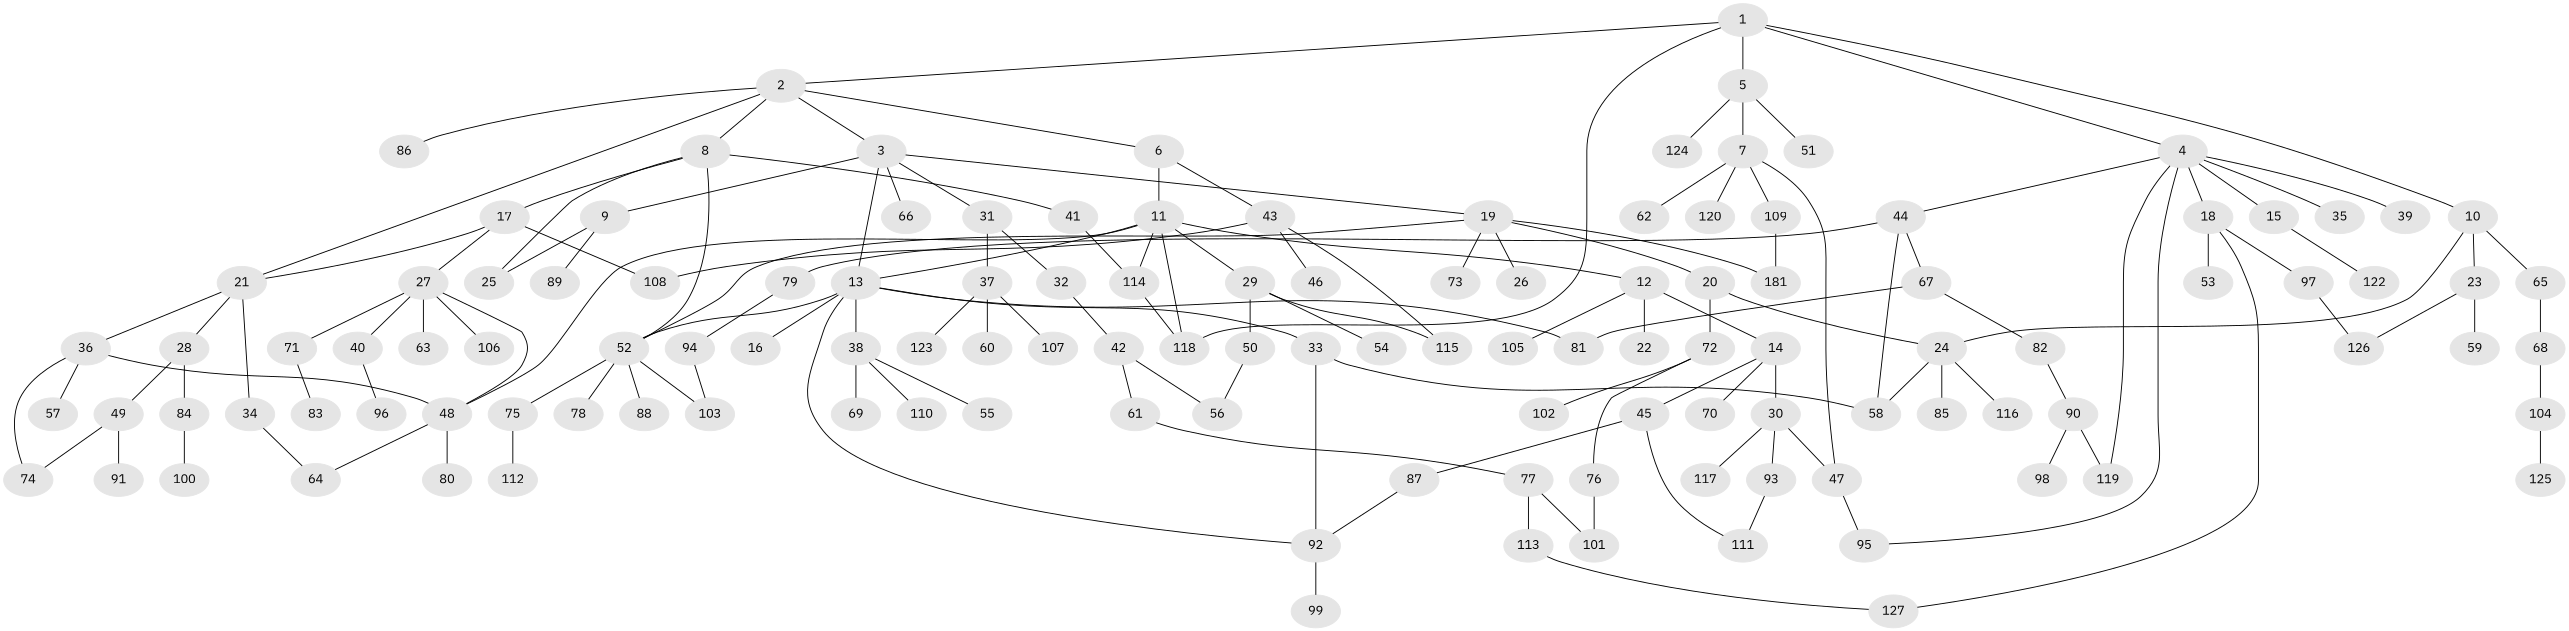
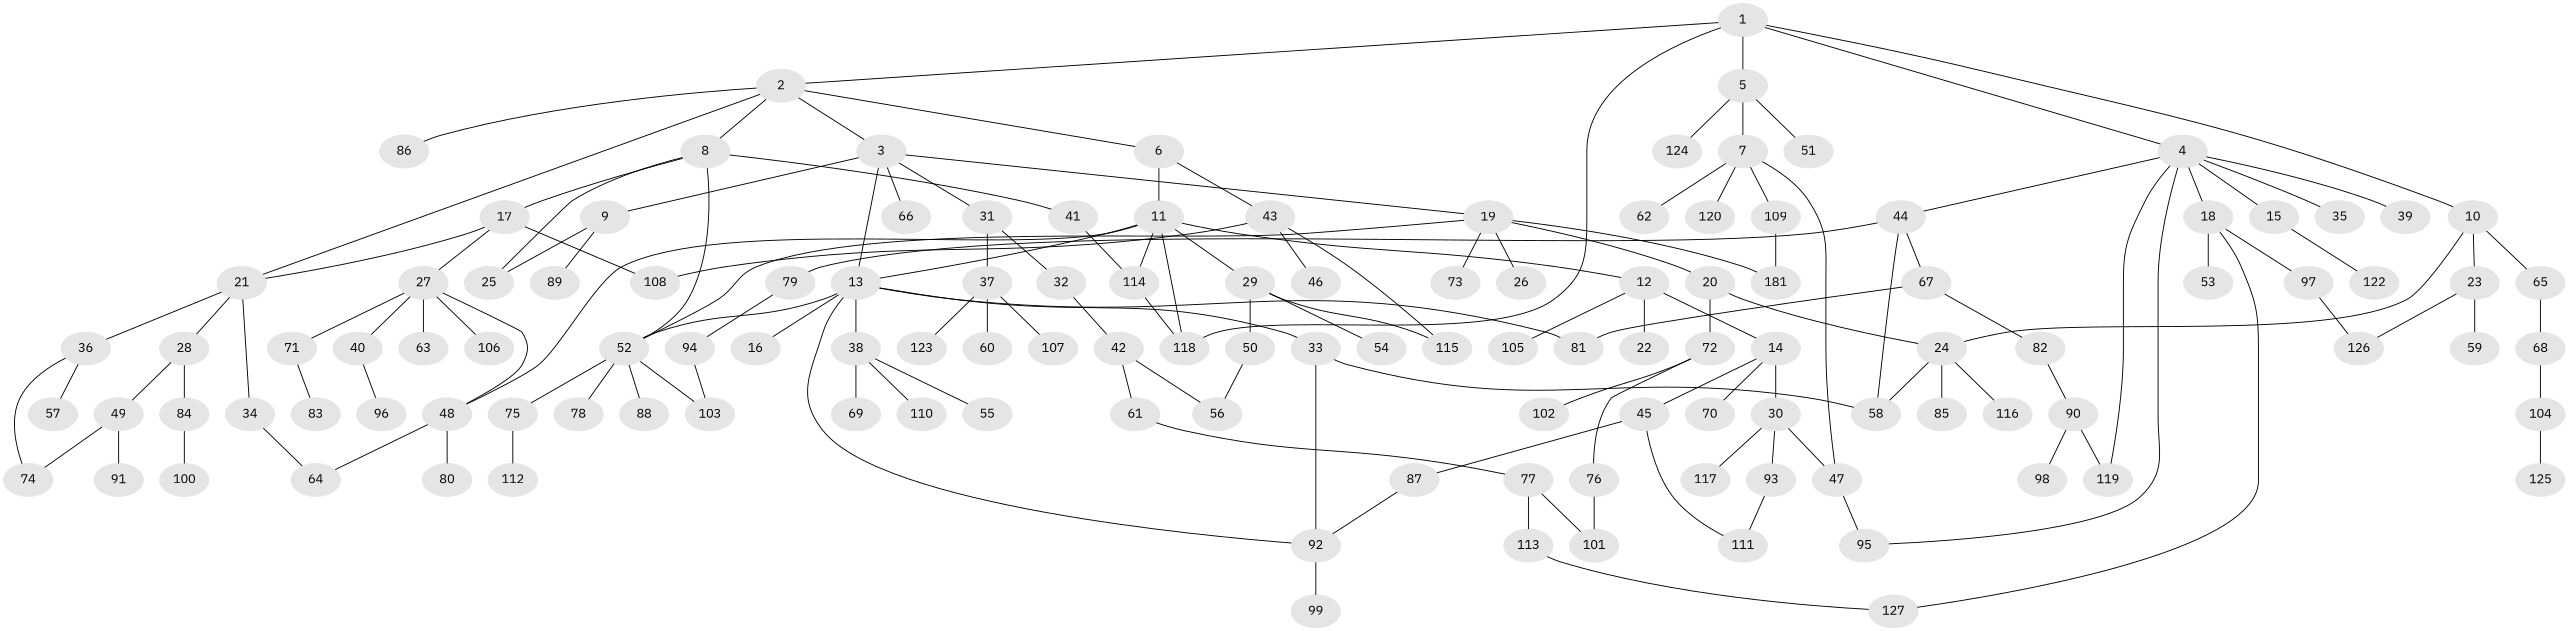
(269, 376) -> none
